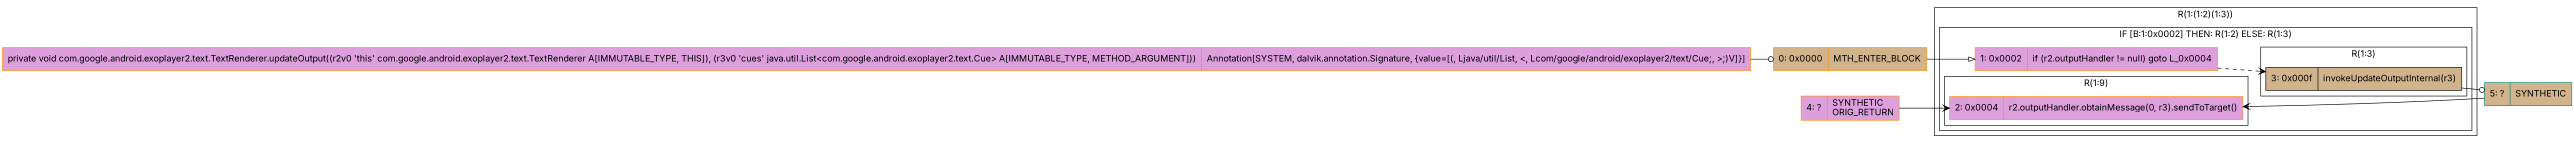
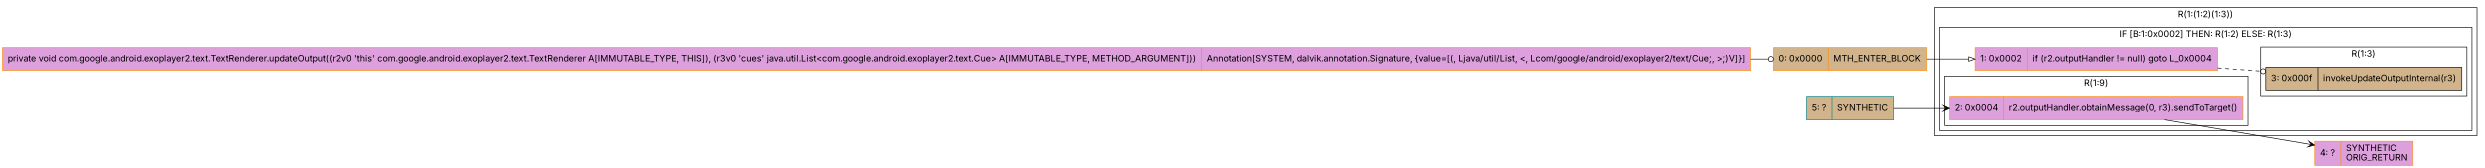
(2238, 70) -> (2239, 70)
(2471, 89) -> none
(1921, 108) -> (2236, 132)
